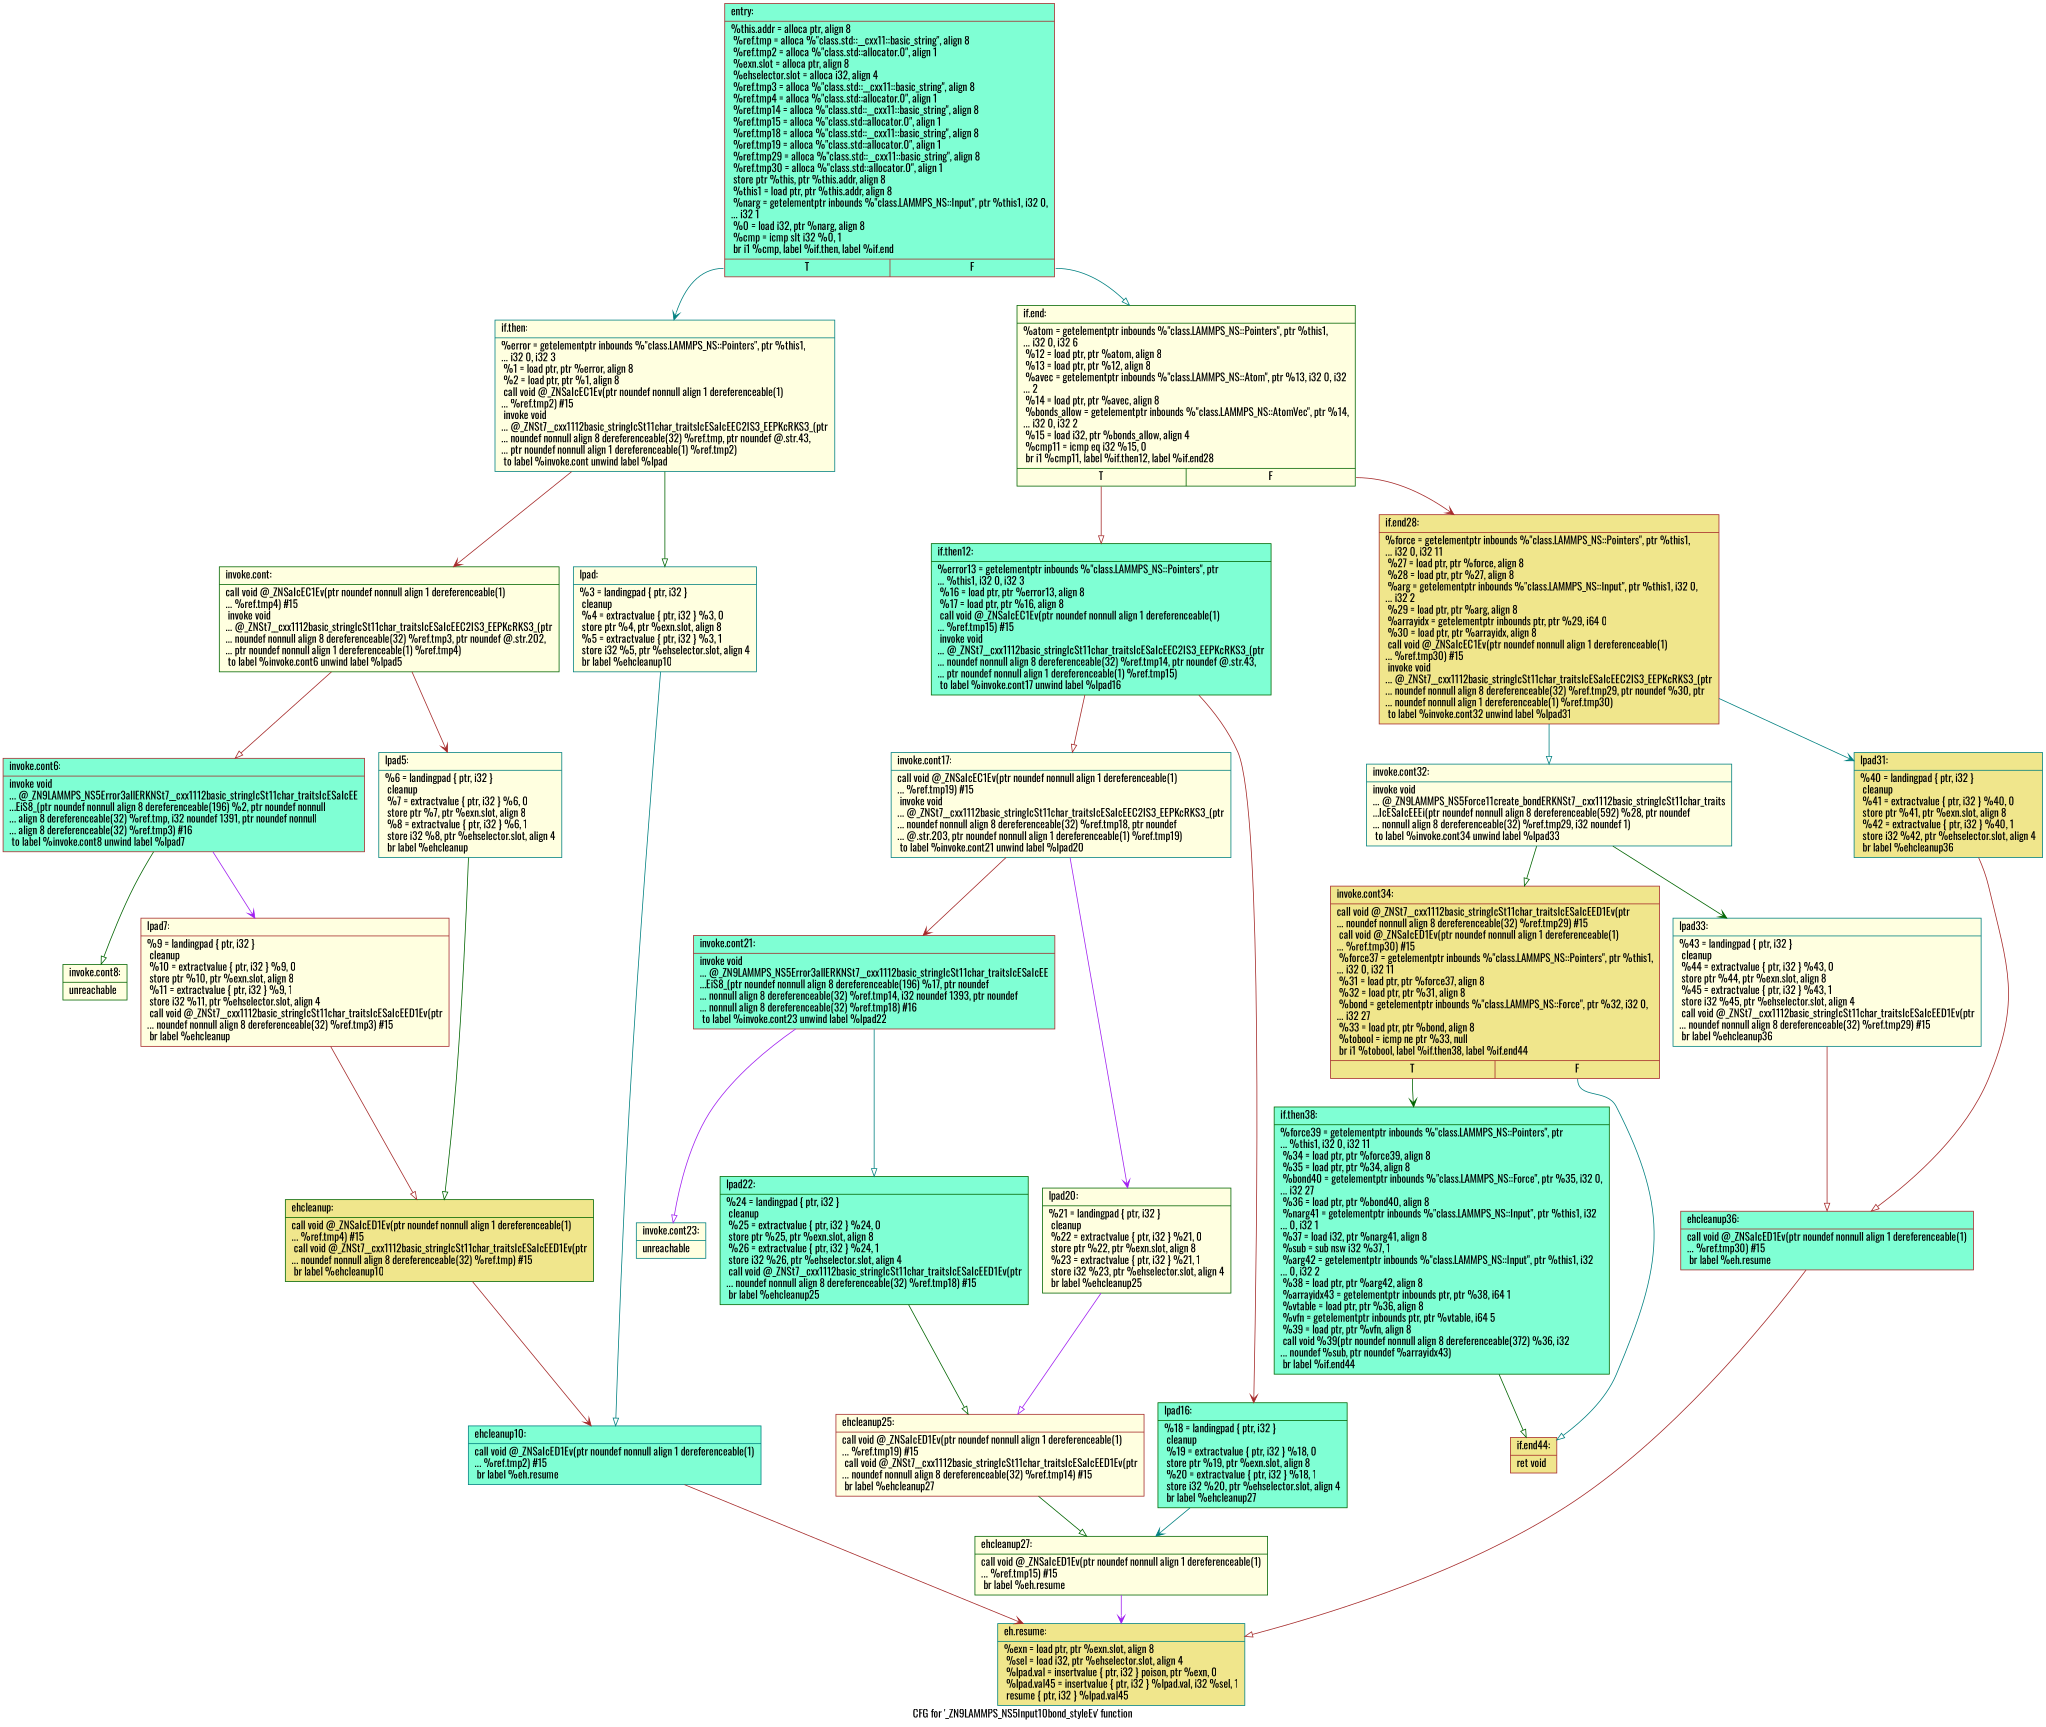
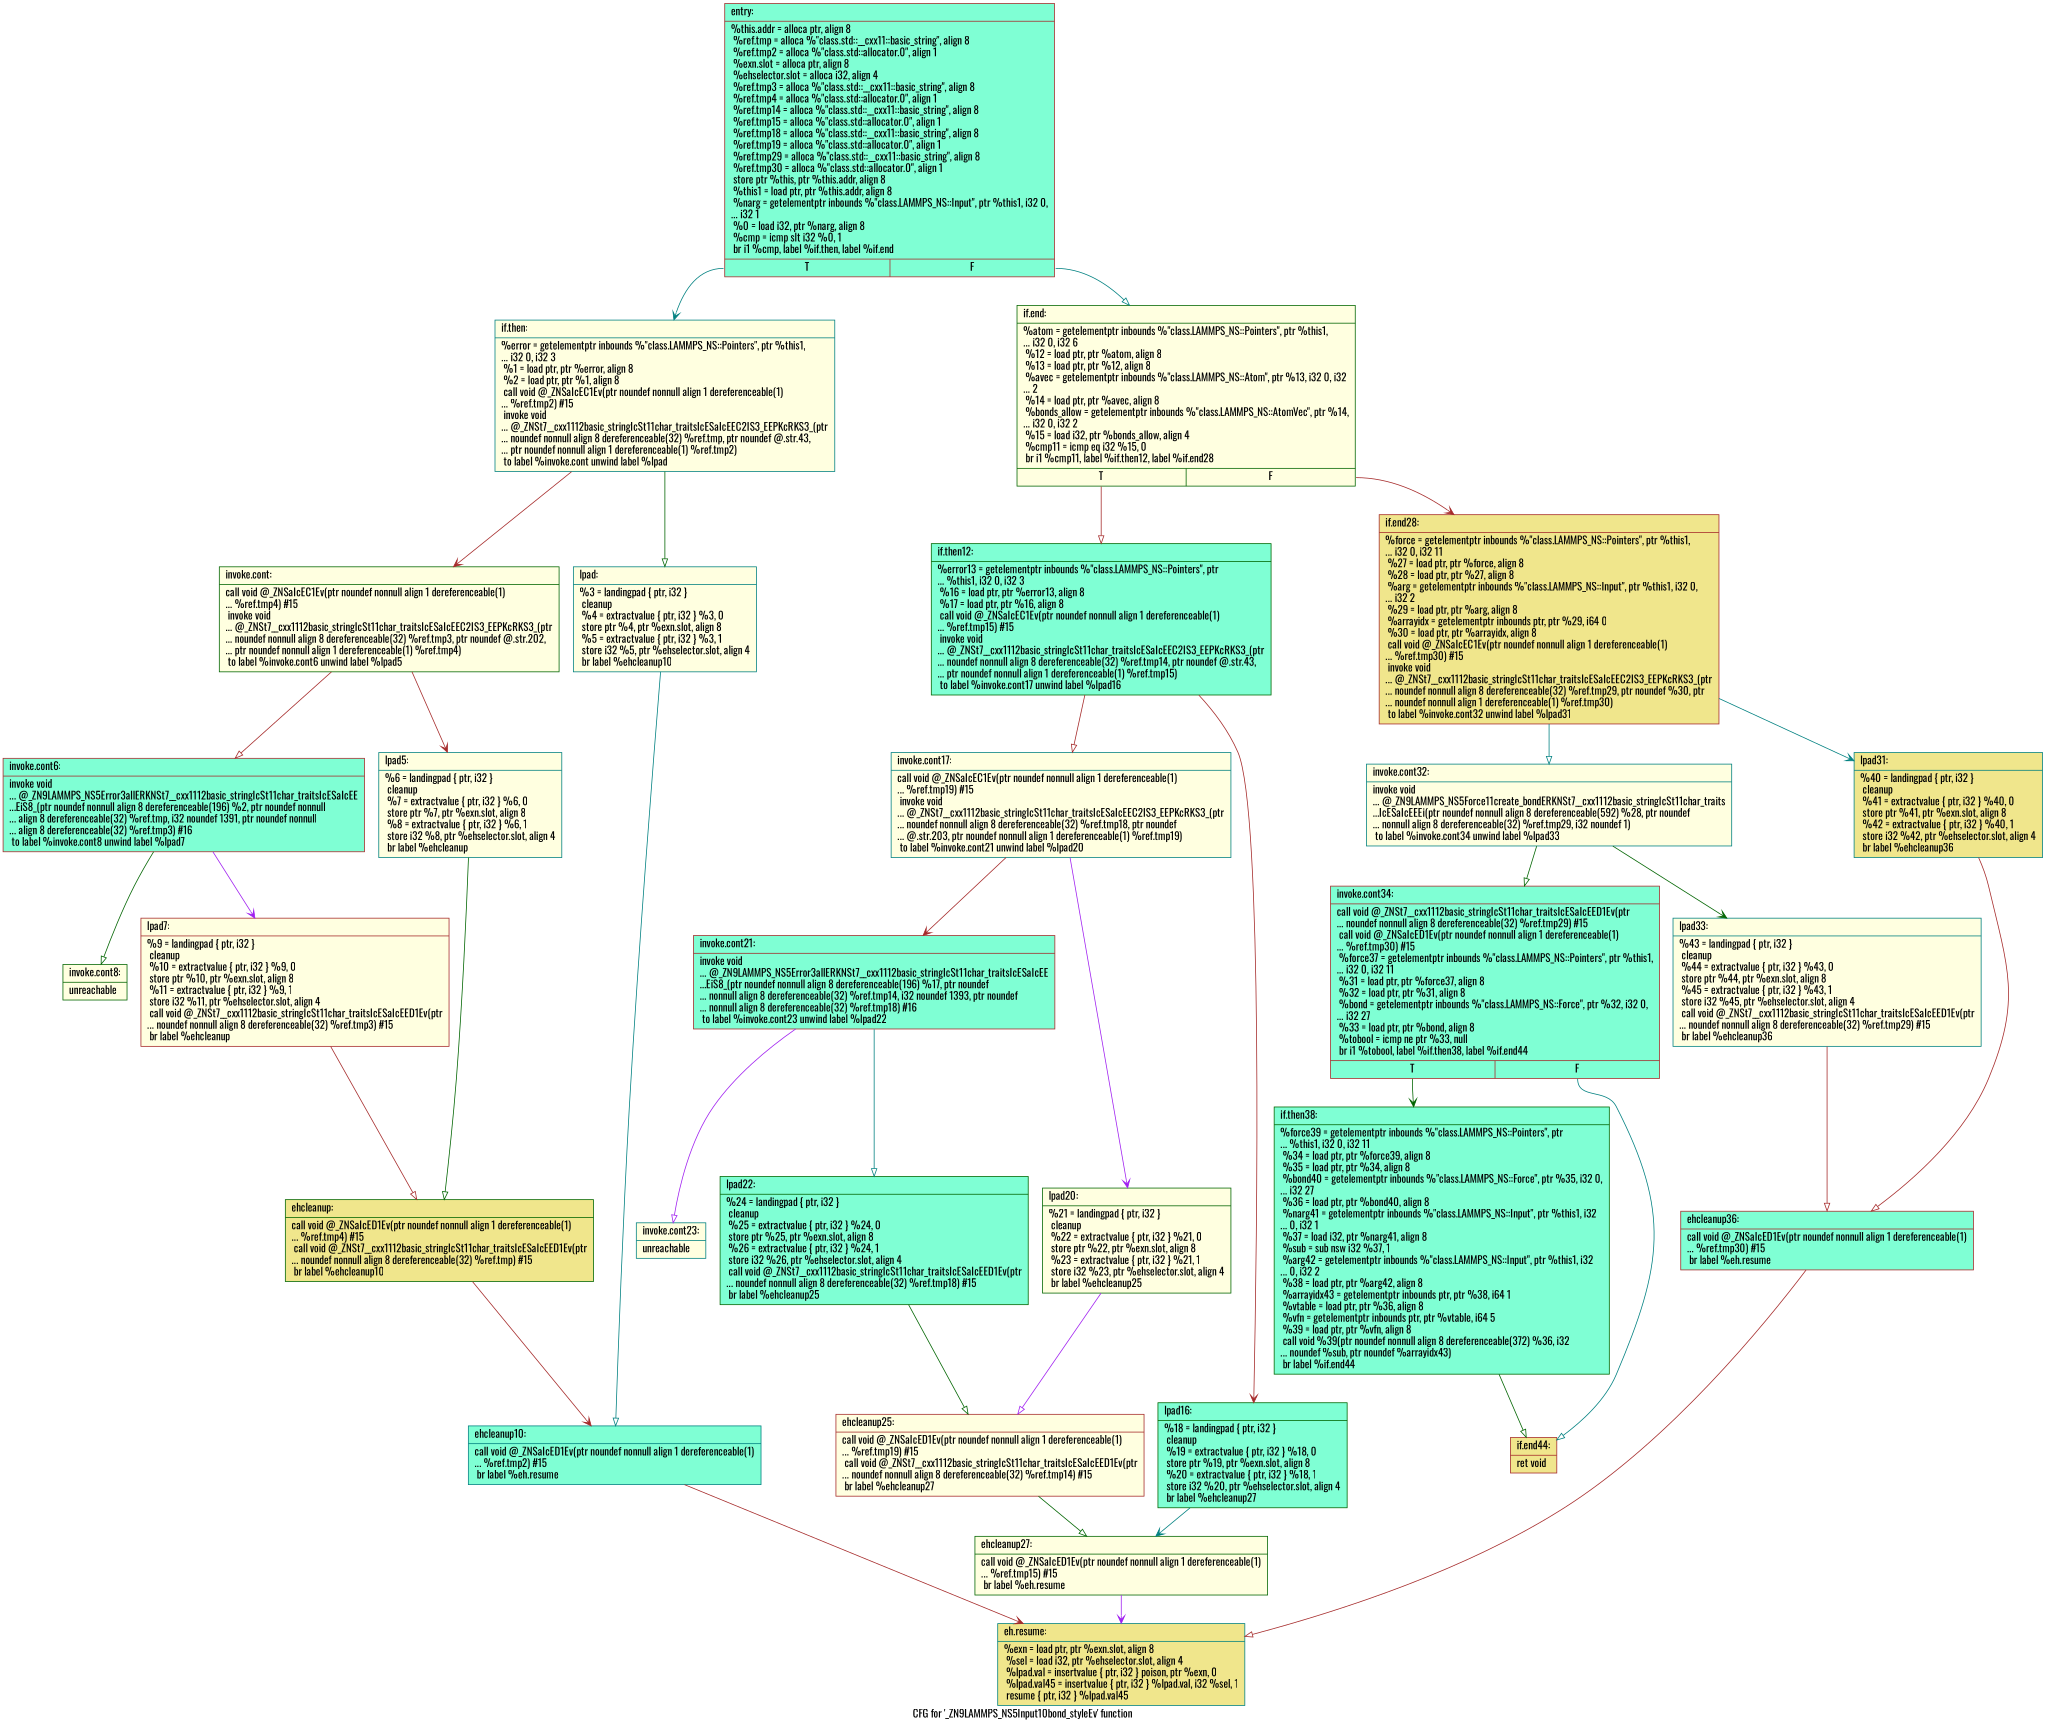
(1495, 982) -> (1495, 982)
